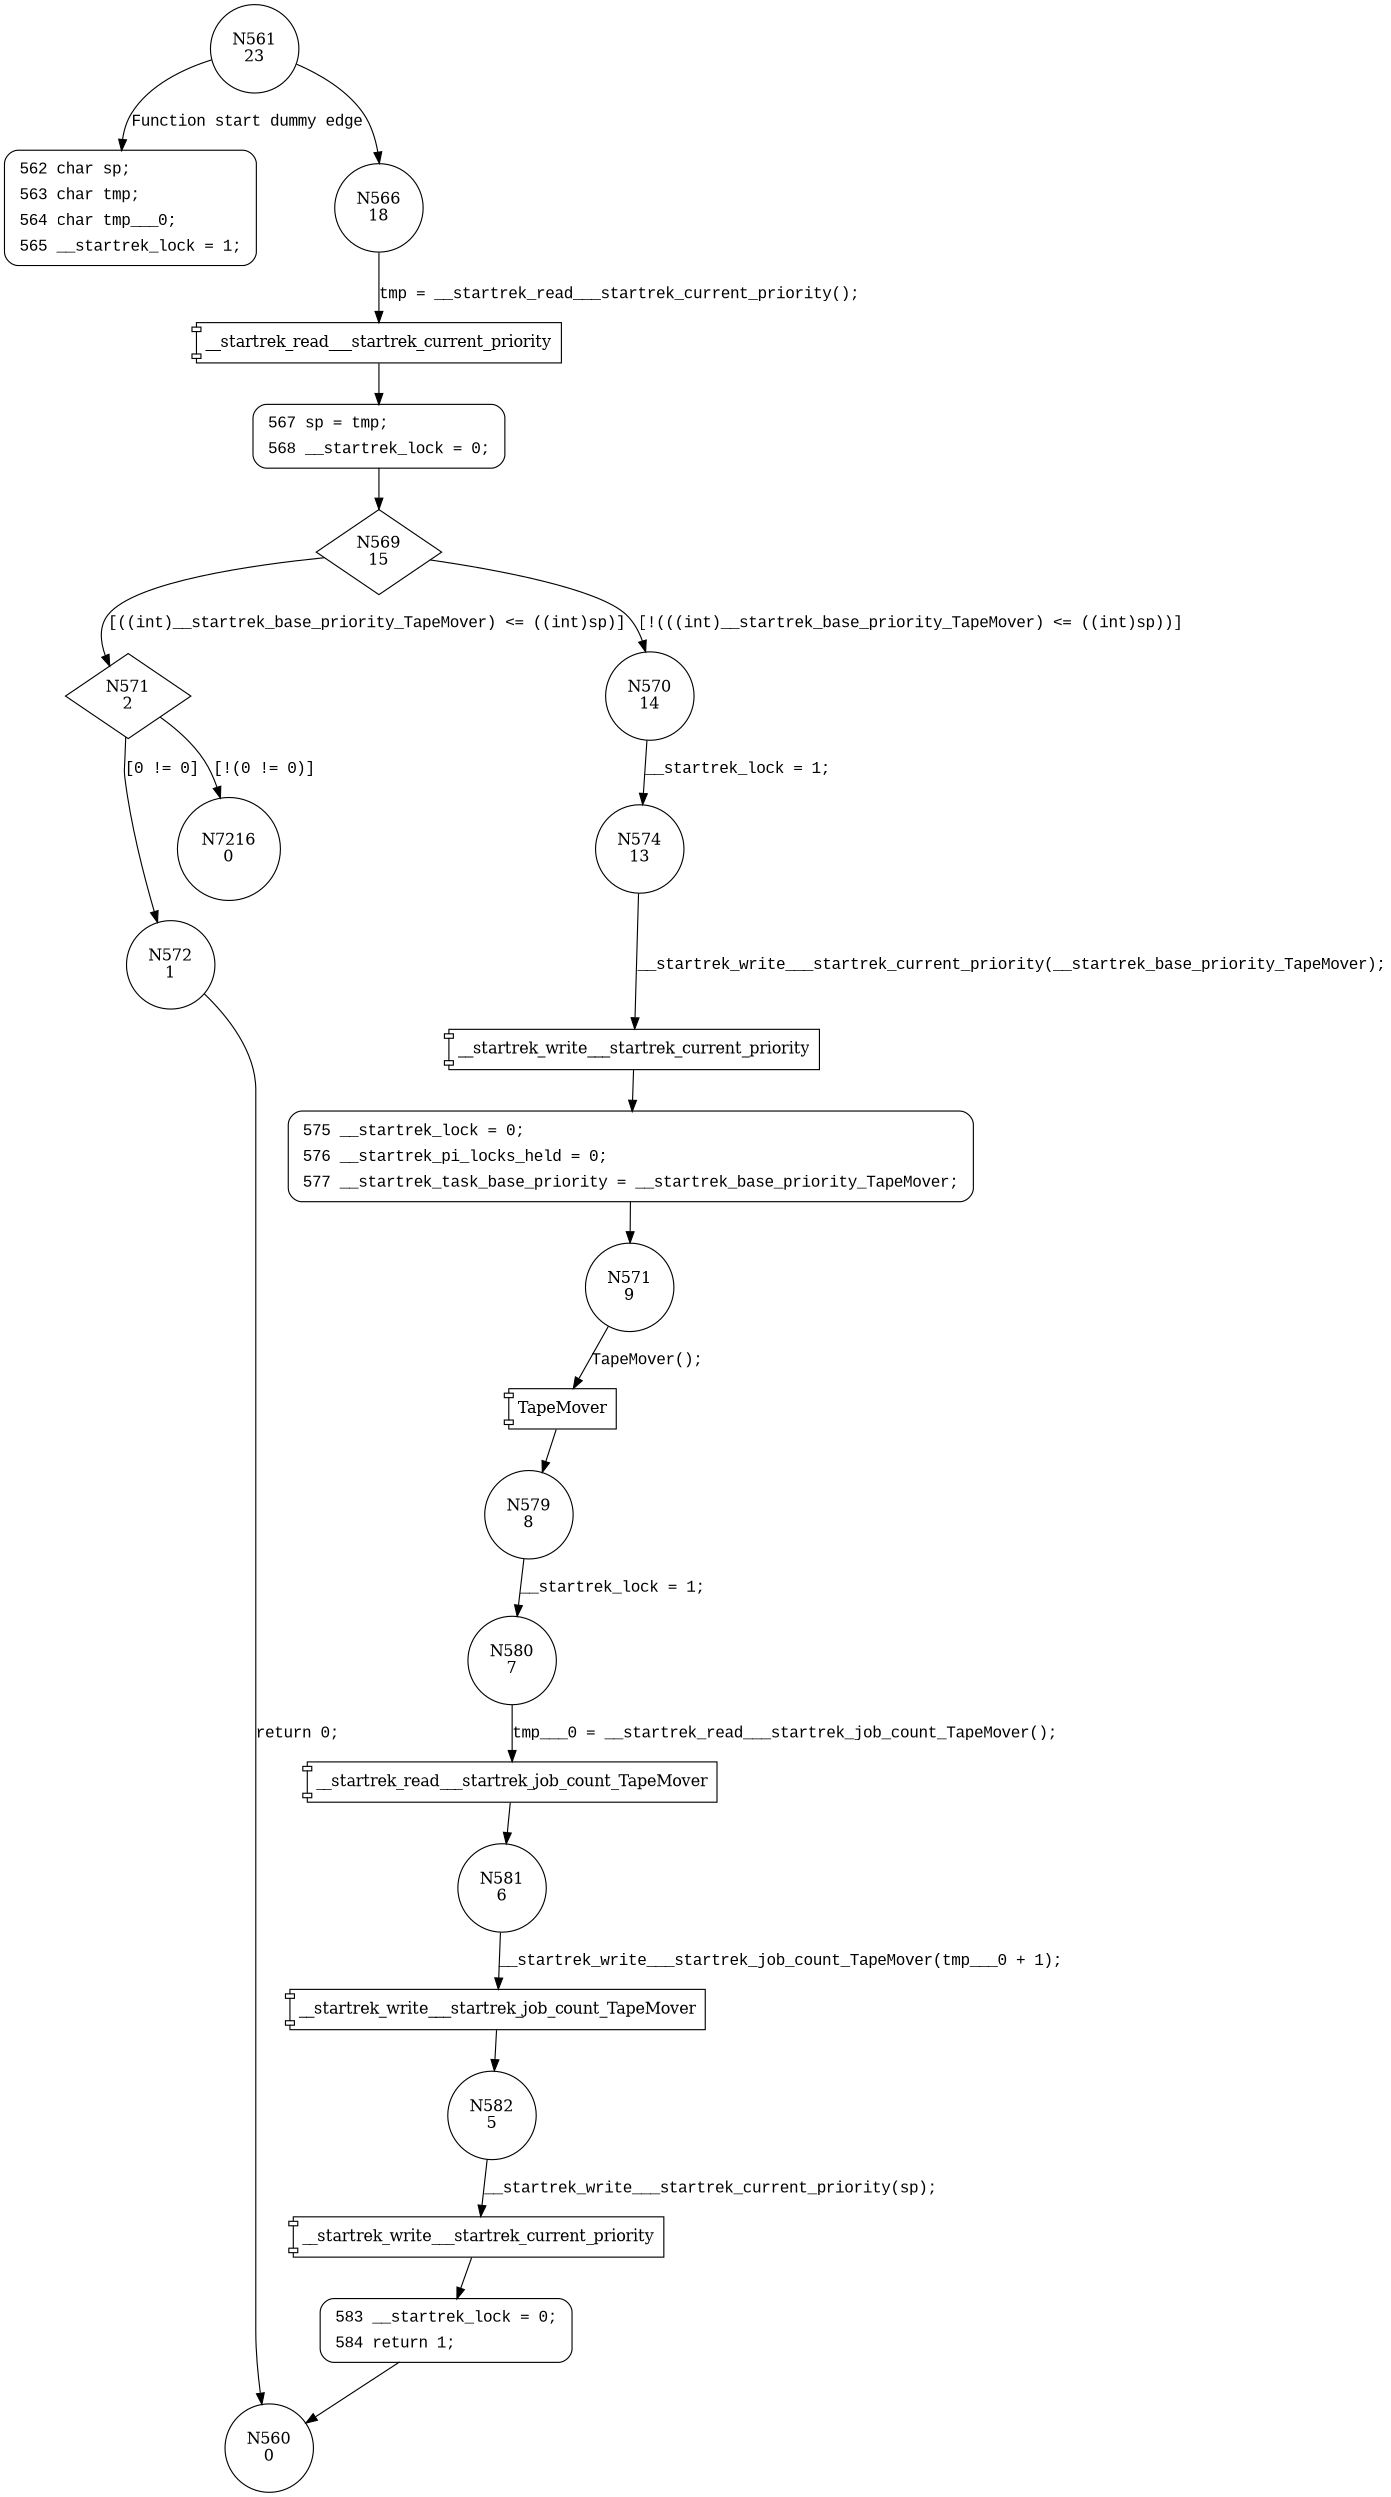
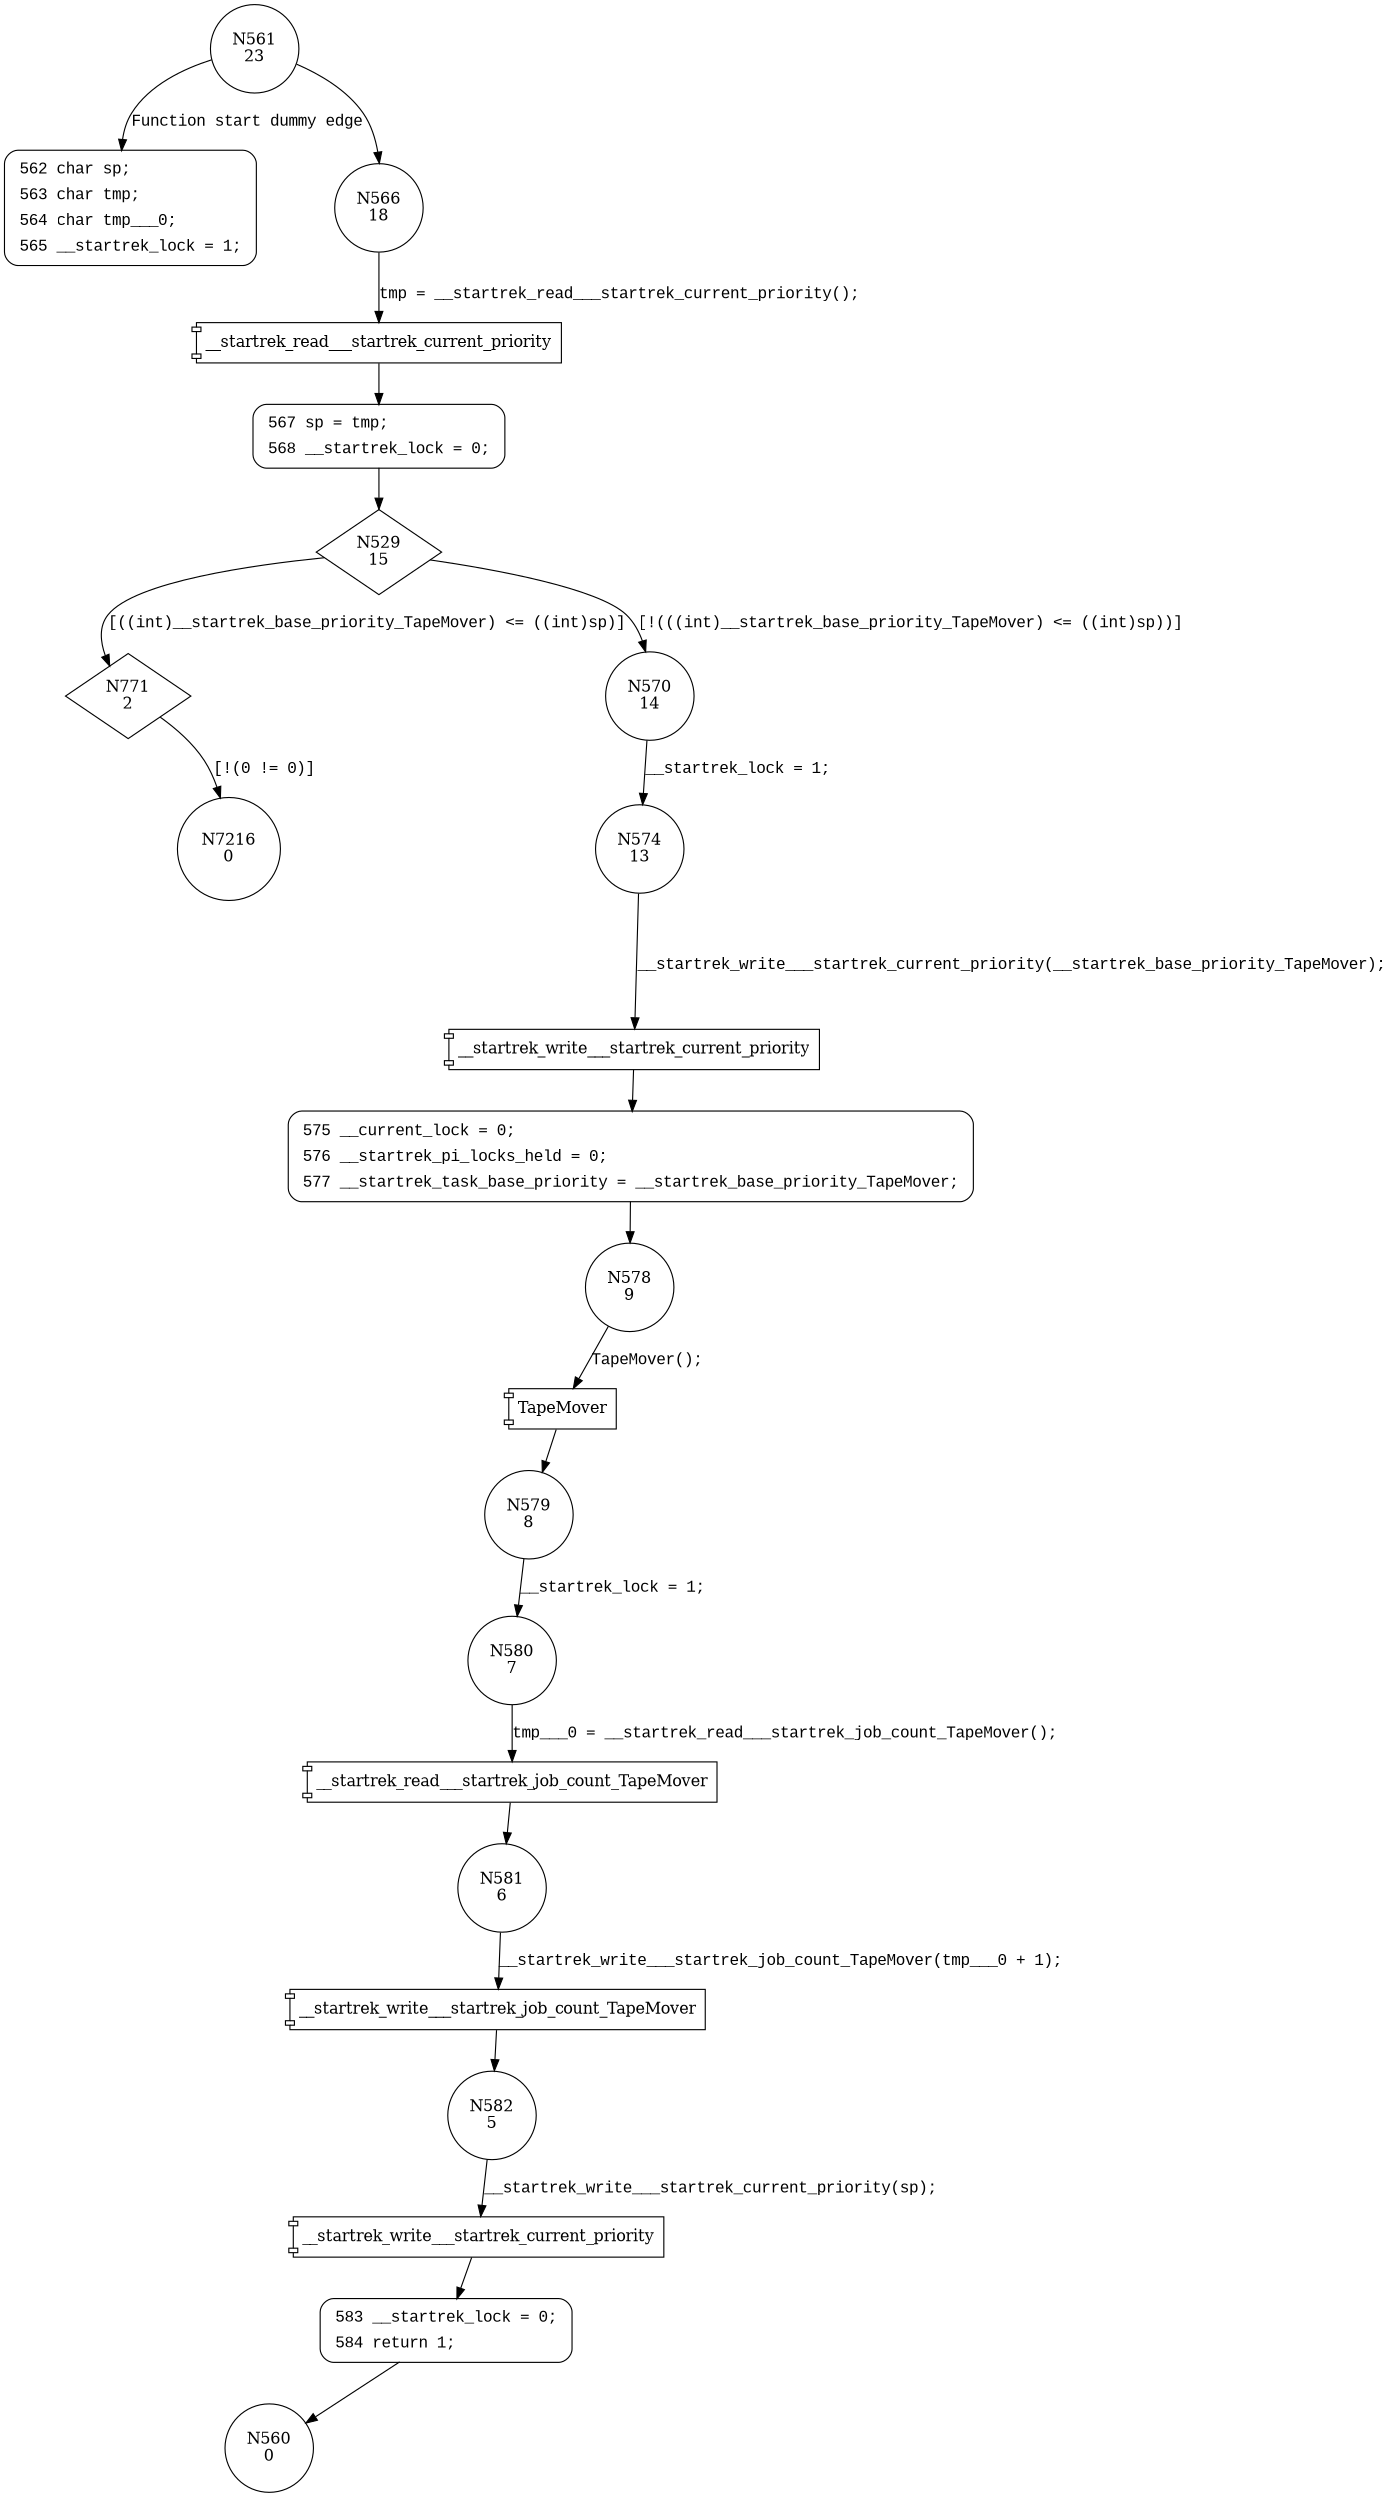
(379, 552) -> (379, 552)
(128, 696) -> (128, 696)
(171, 965) -> none
(433, 1131) -> (428, 1131)
(630, 1287) -> (630, 1287)
